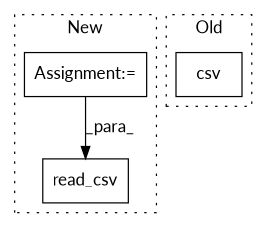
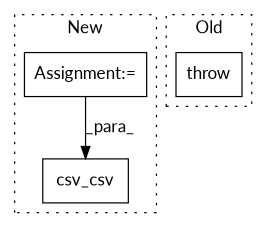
(209, 75) -> (209, 75)
(86, 181) -> (86, 181)
